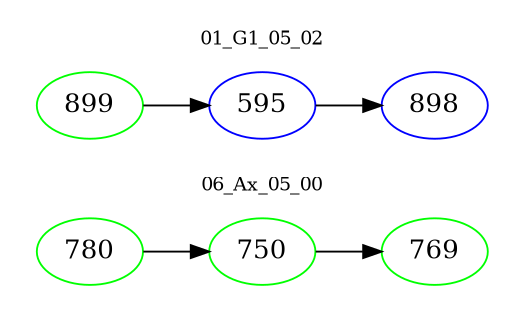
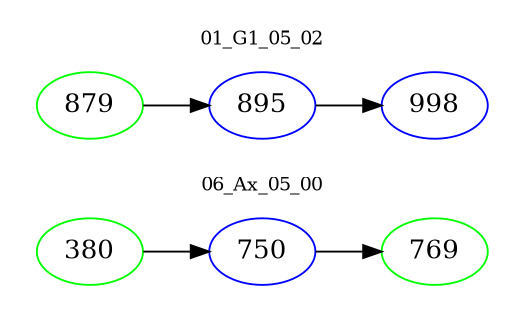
(90, 105) -> (90, 105)
(262, 105) -> (262, 105)
(435, 105) -> (435, 105)
(90, 252) -> (90, 252)
(262, 252) -> (262, 252)
